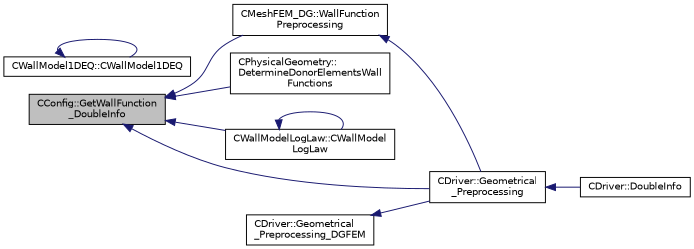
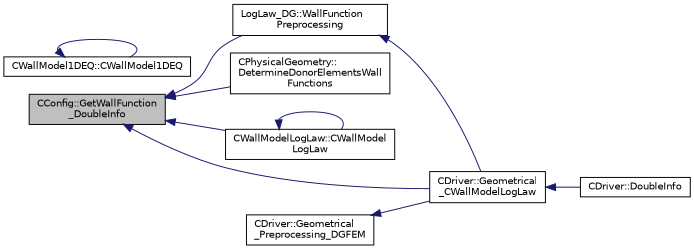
(310, 20) -> (310, 20)
(488, 187) -> (488, 187)
